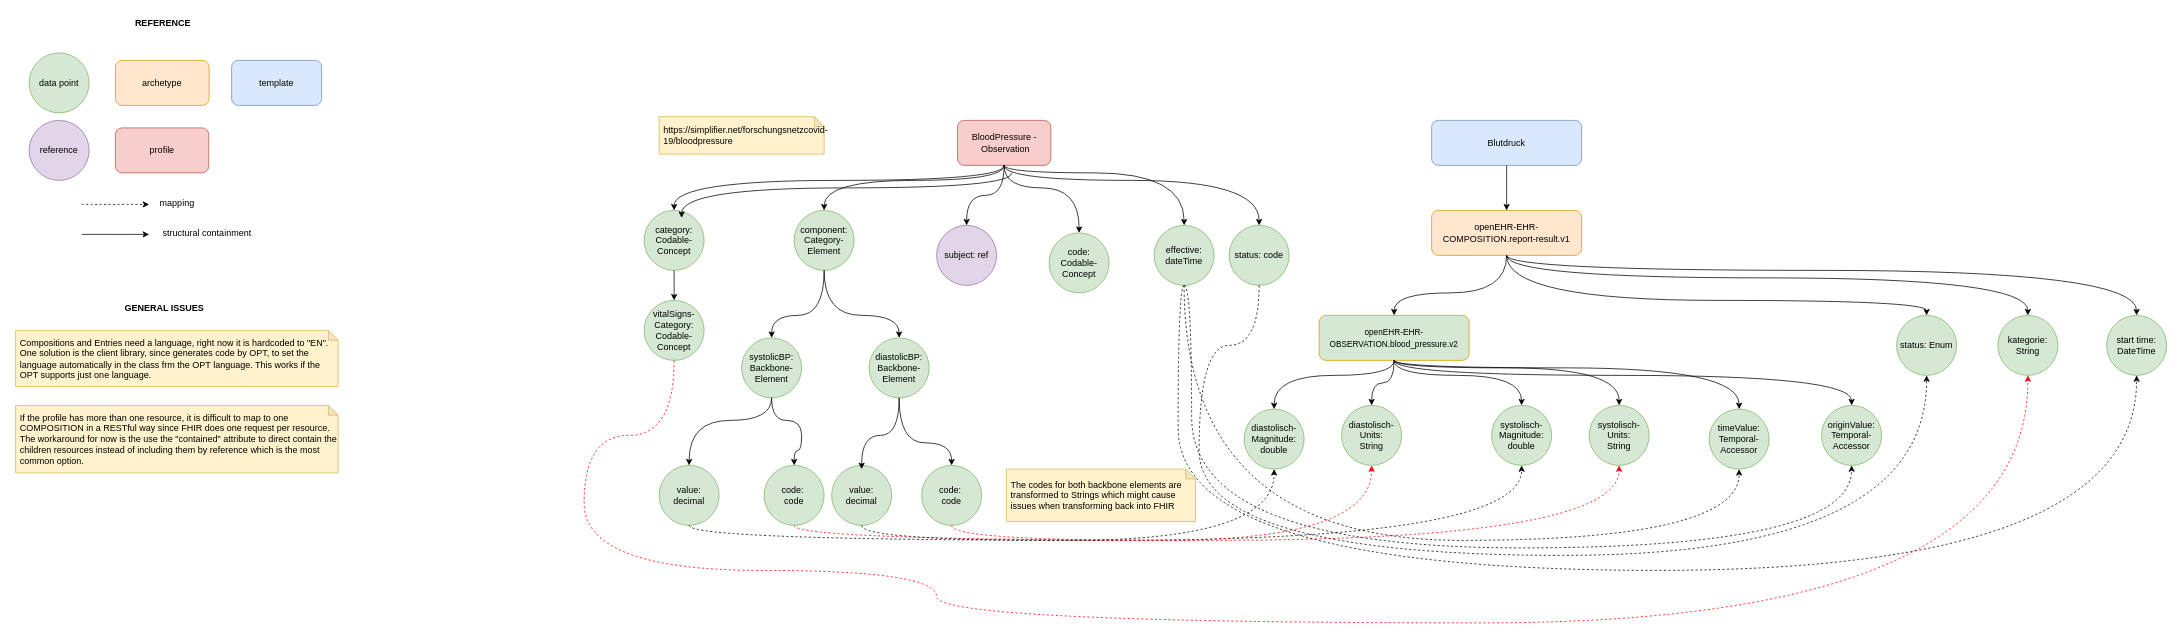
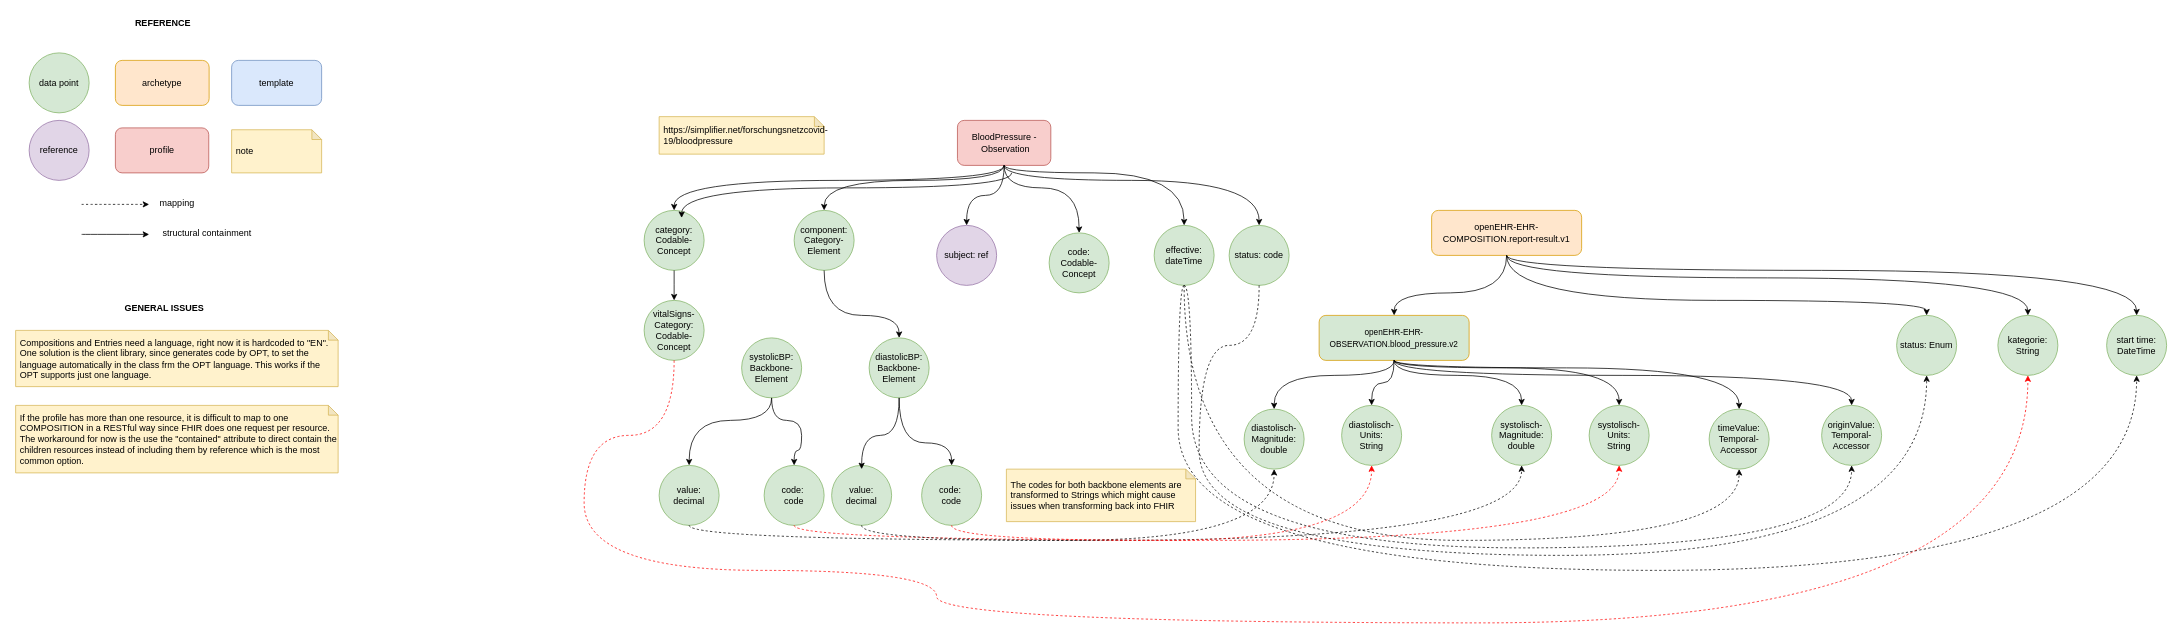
(1506, 143) -> none
none -> (276, 151)
(1506, 185) -> none
(804, 315) -> none
